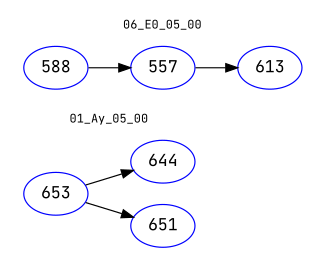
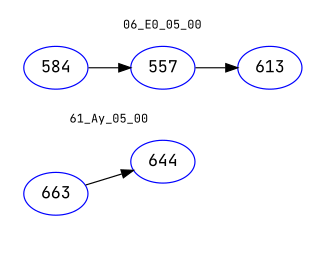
(56, 68) -> (56, 68)
(109, 119) -> (109, 119)
(56, 194) -> (56, 194)
(163, 226) -> none
